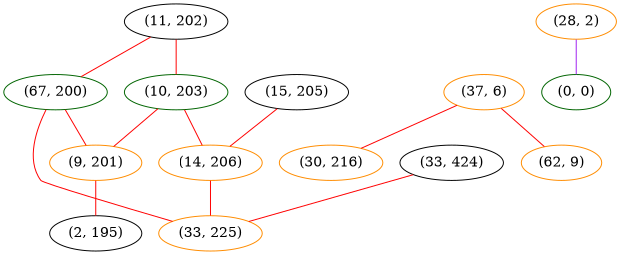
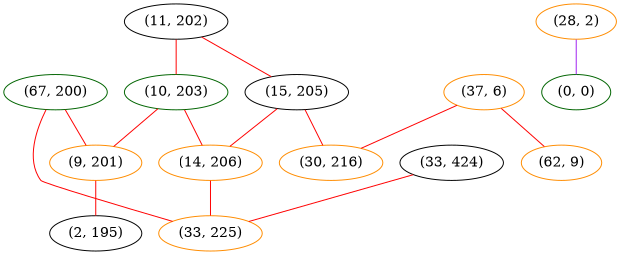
(116, 57) -> (236, 57)
none -> (314, 128)
